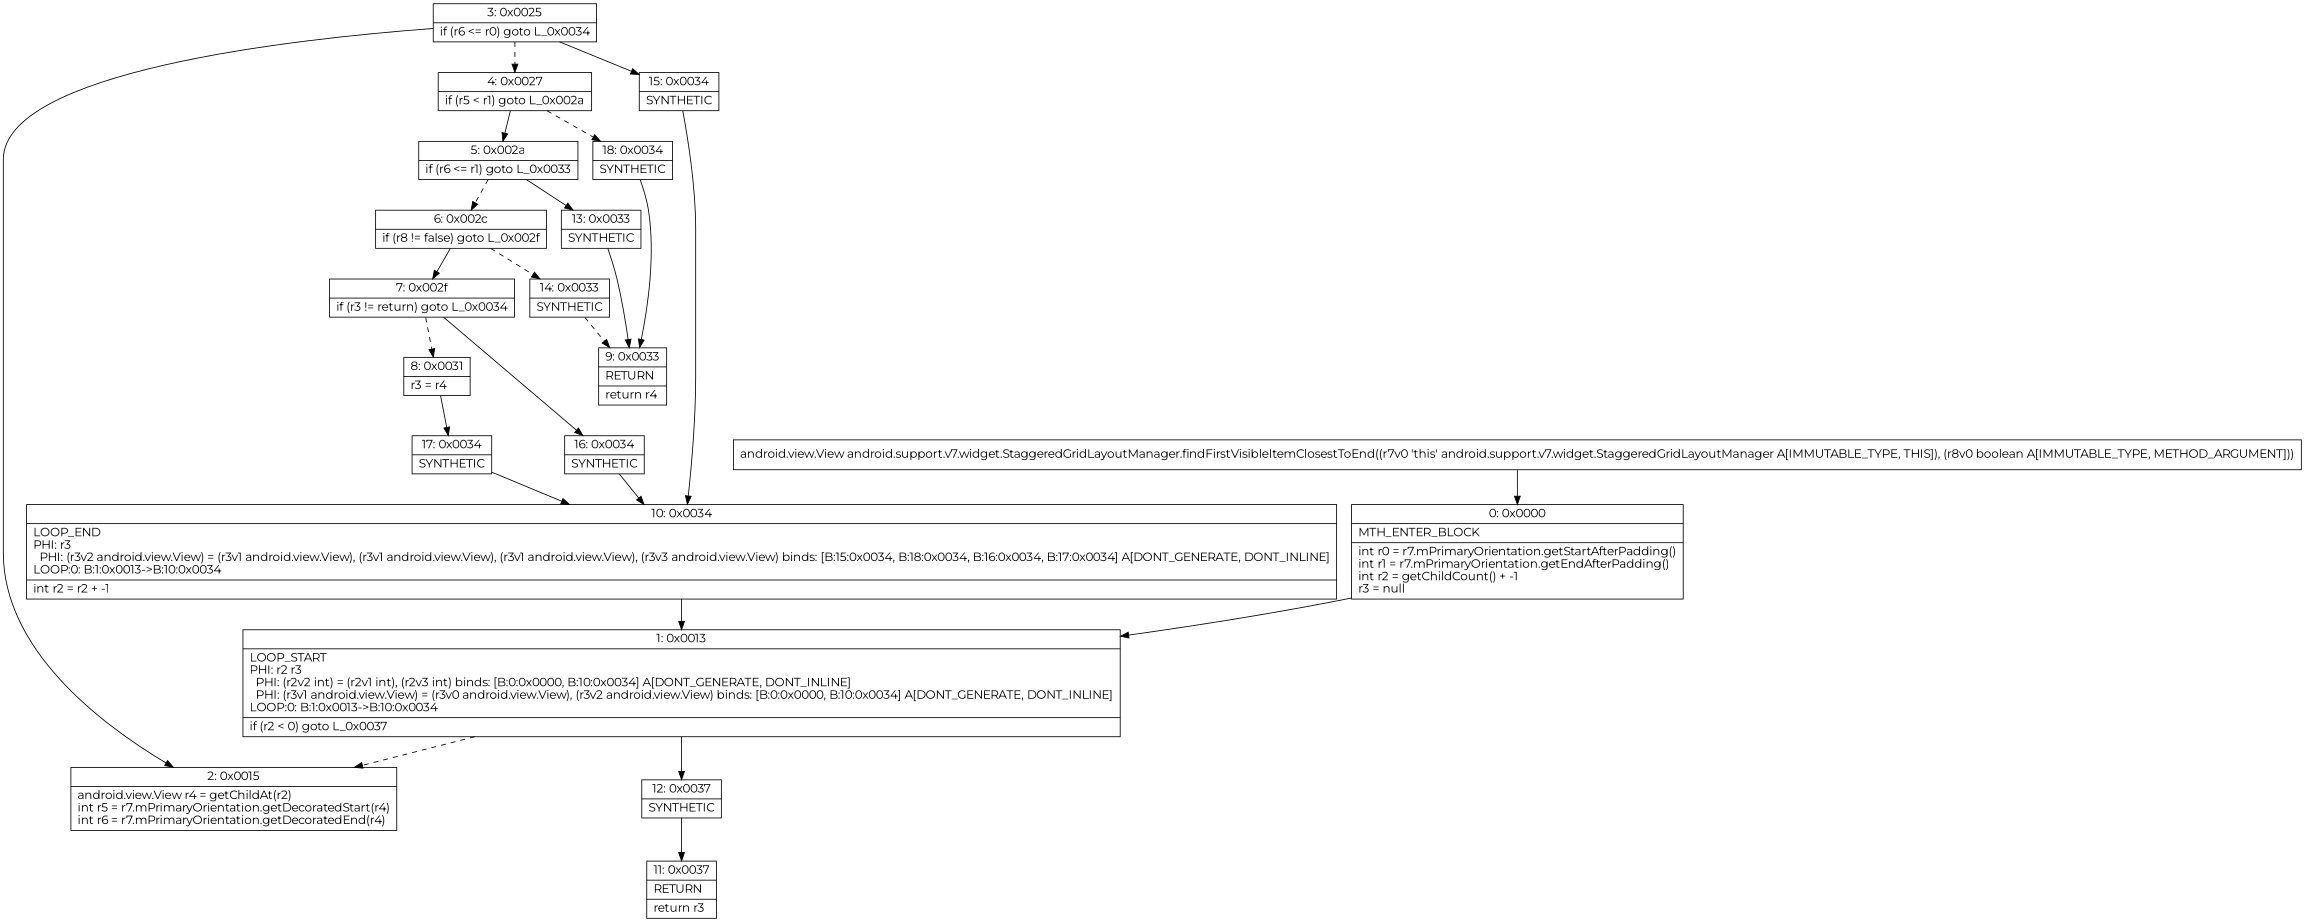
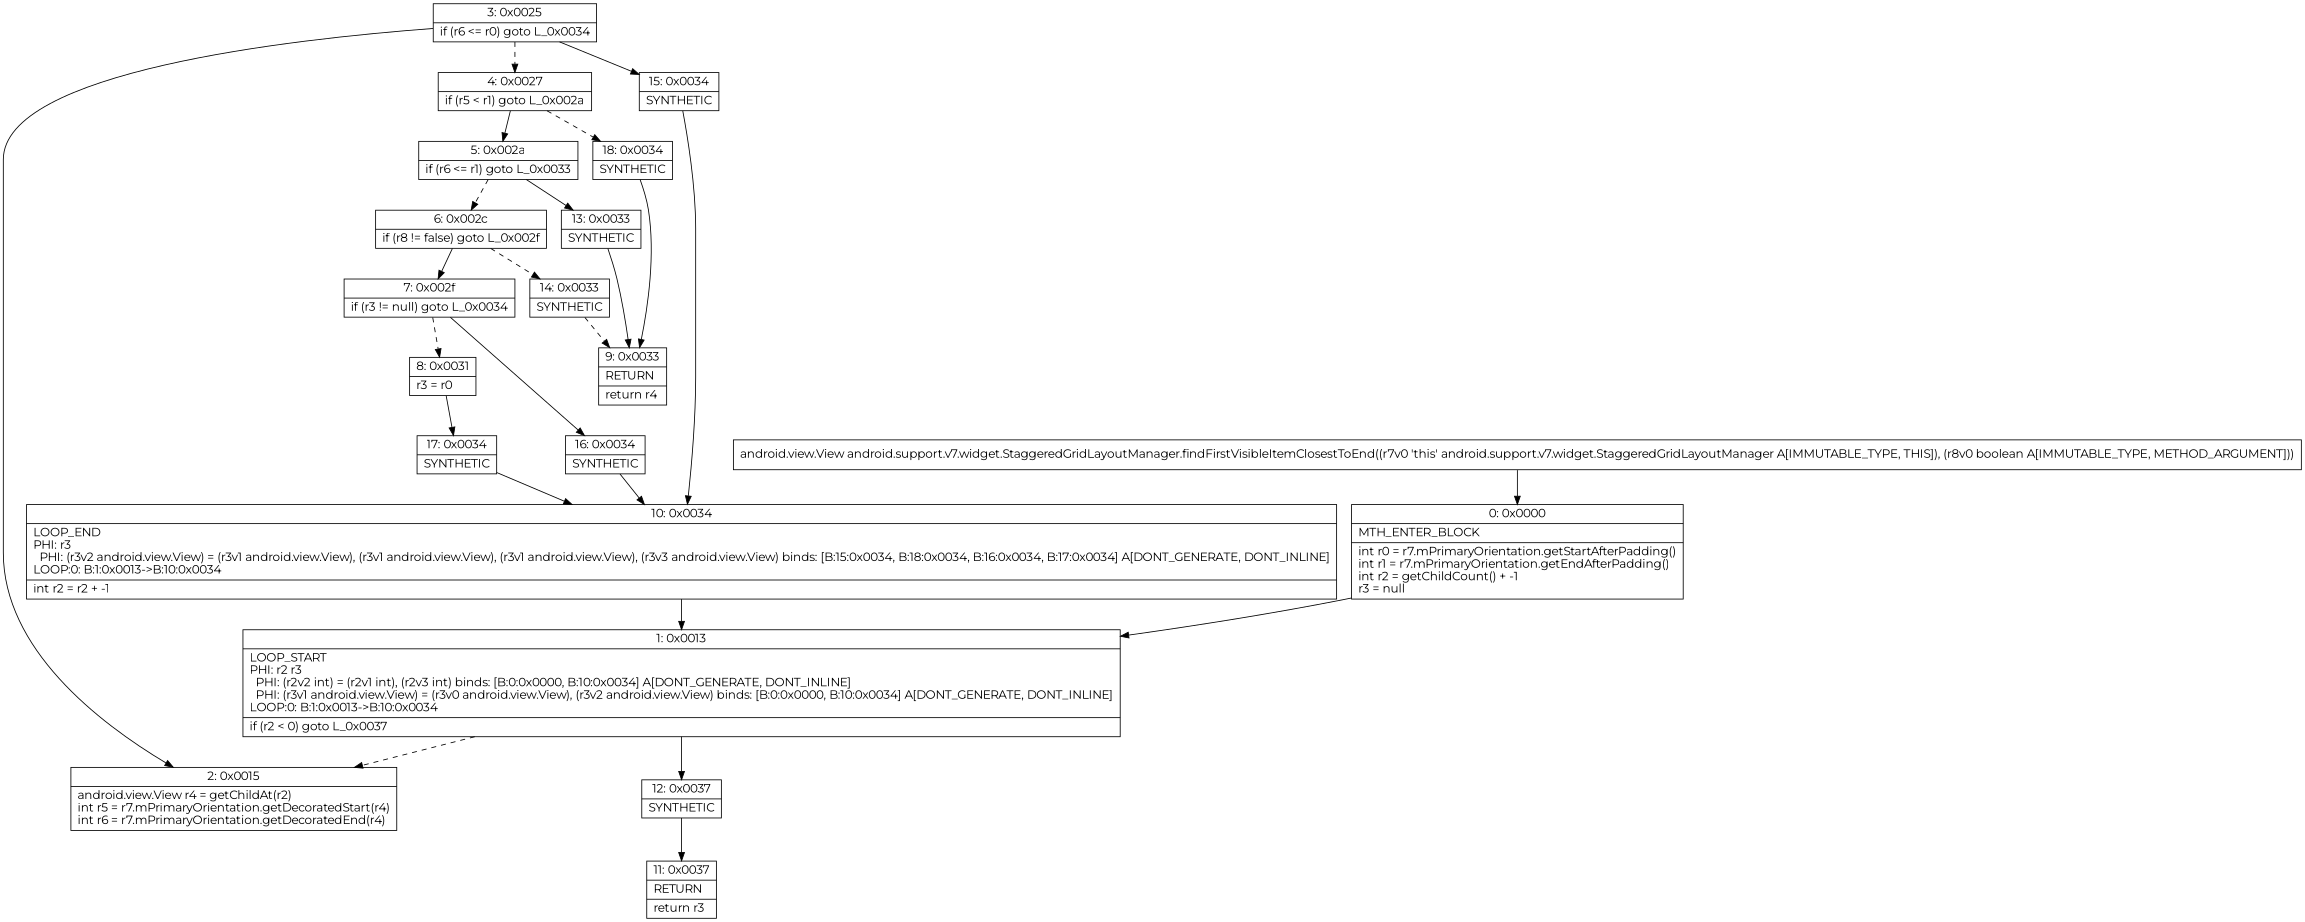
(422, 307) -> (430, 307)
(429, 386) -> (434, 386)
